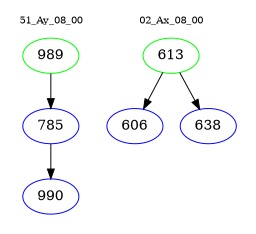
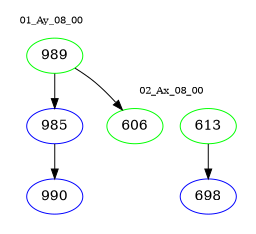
(51, 21) -> (51, 21)
(155, 86) -> (105, 92)
(51, 126) -> (55, 126)
(135, 126) -> (135, 126)
(208, 126) -> (208, 197)
